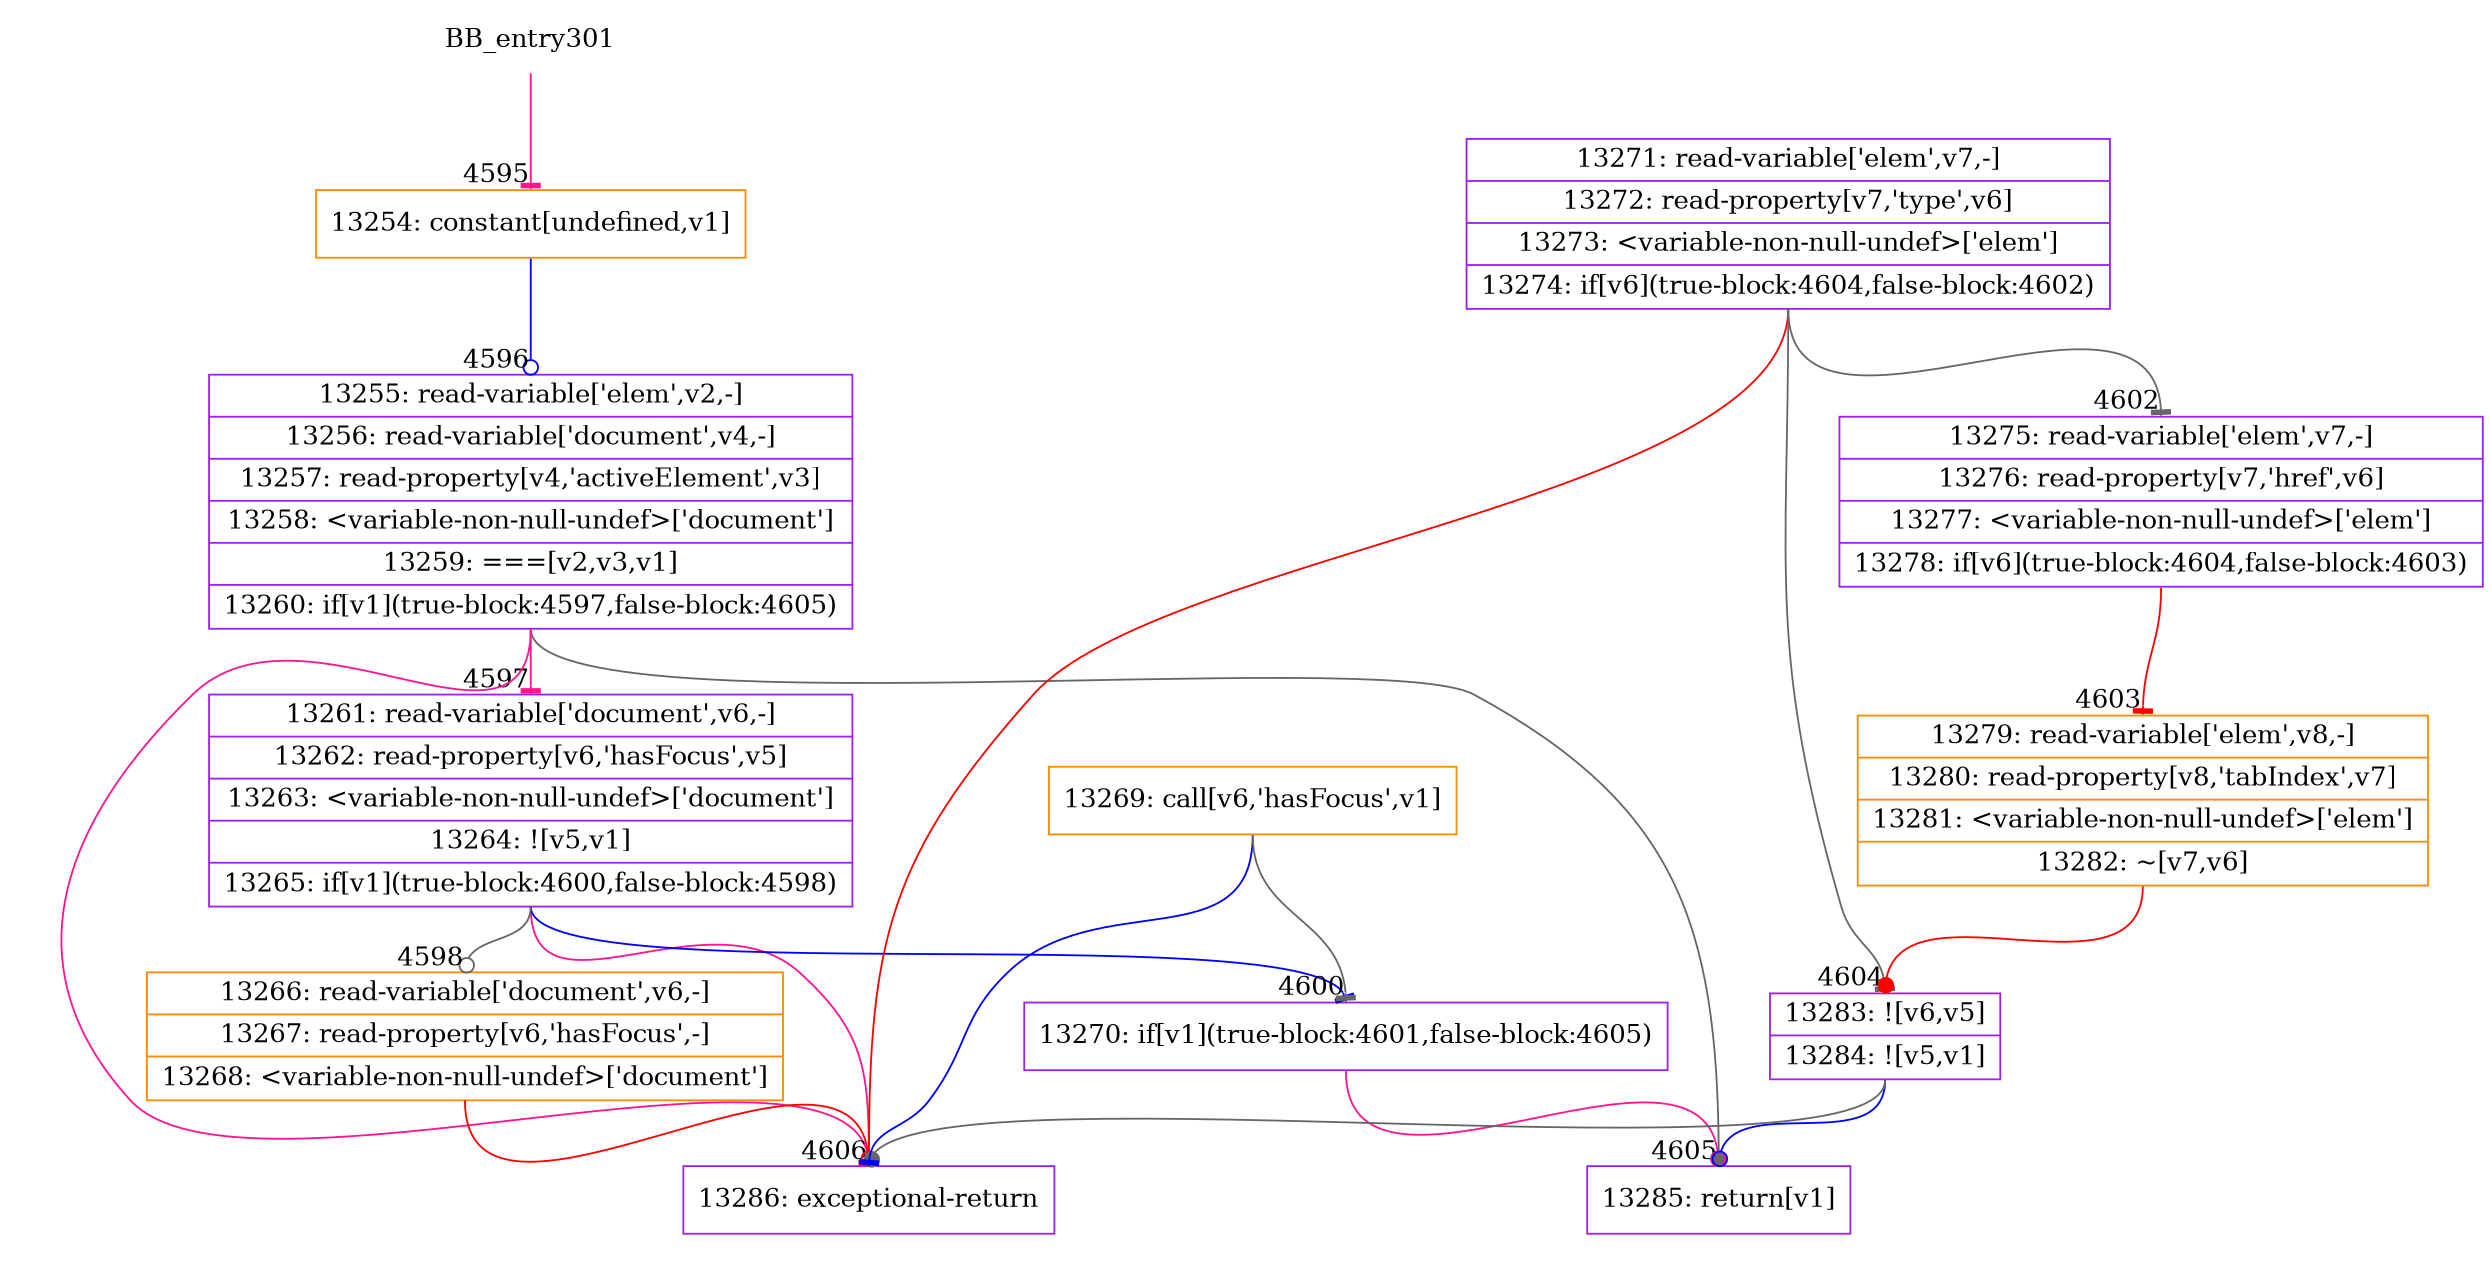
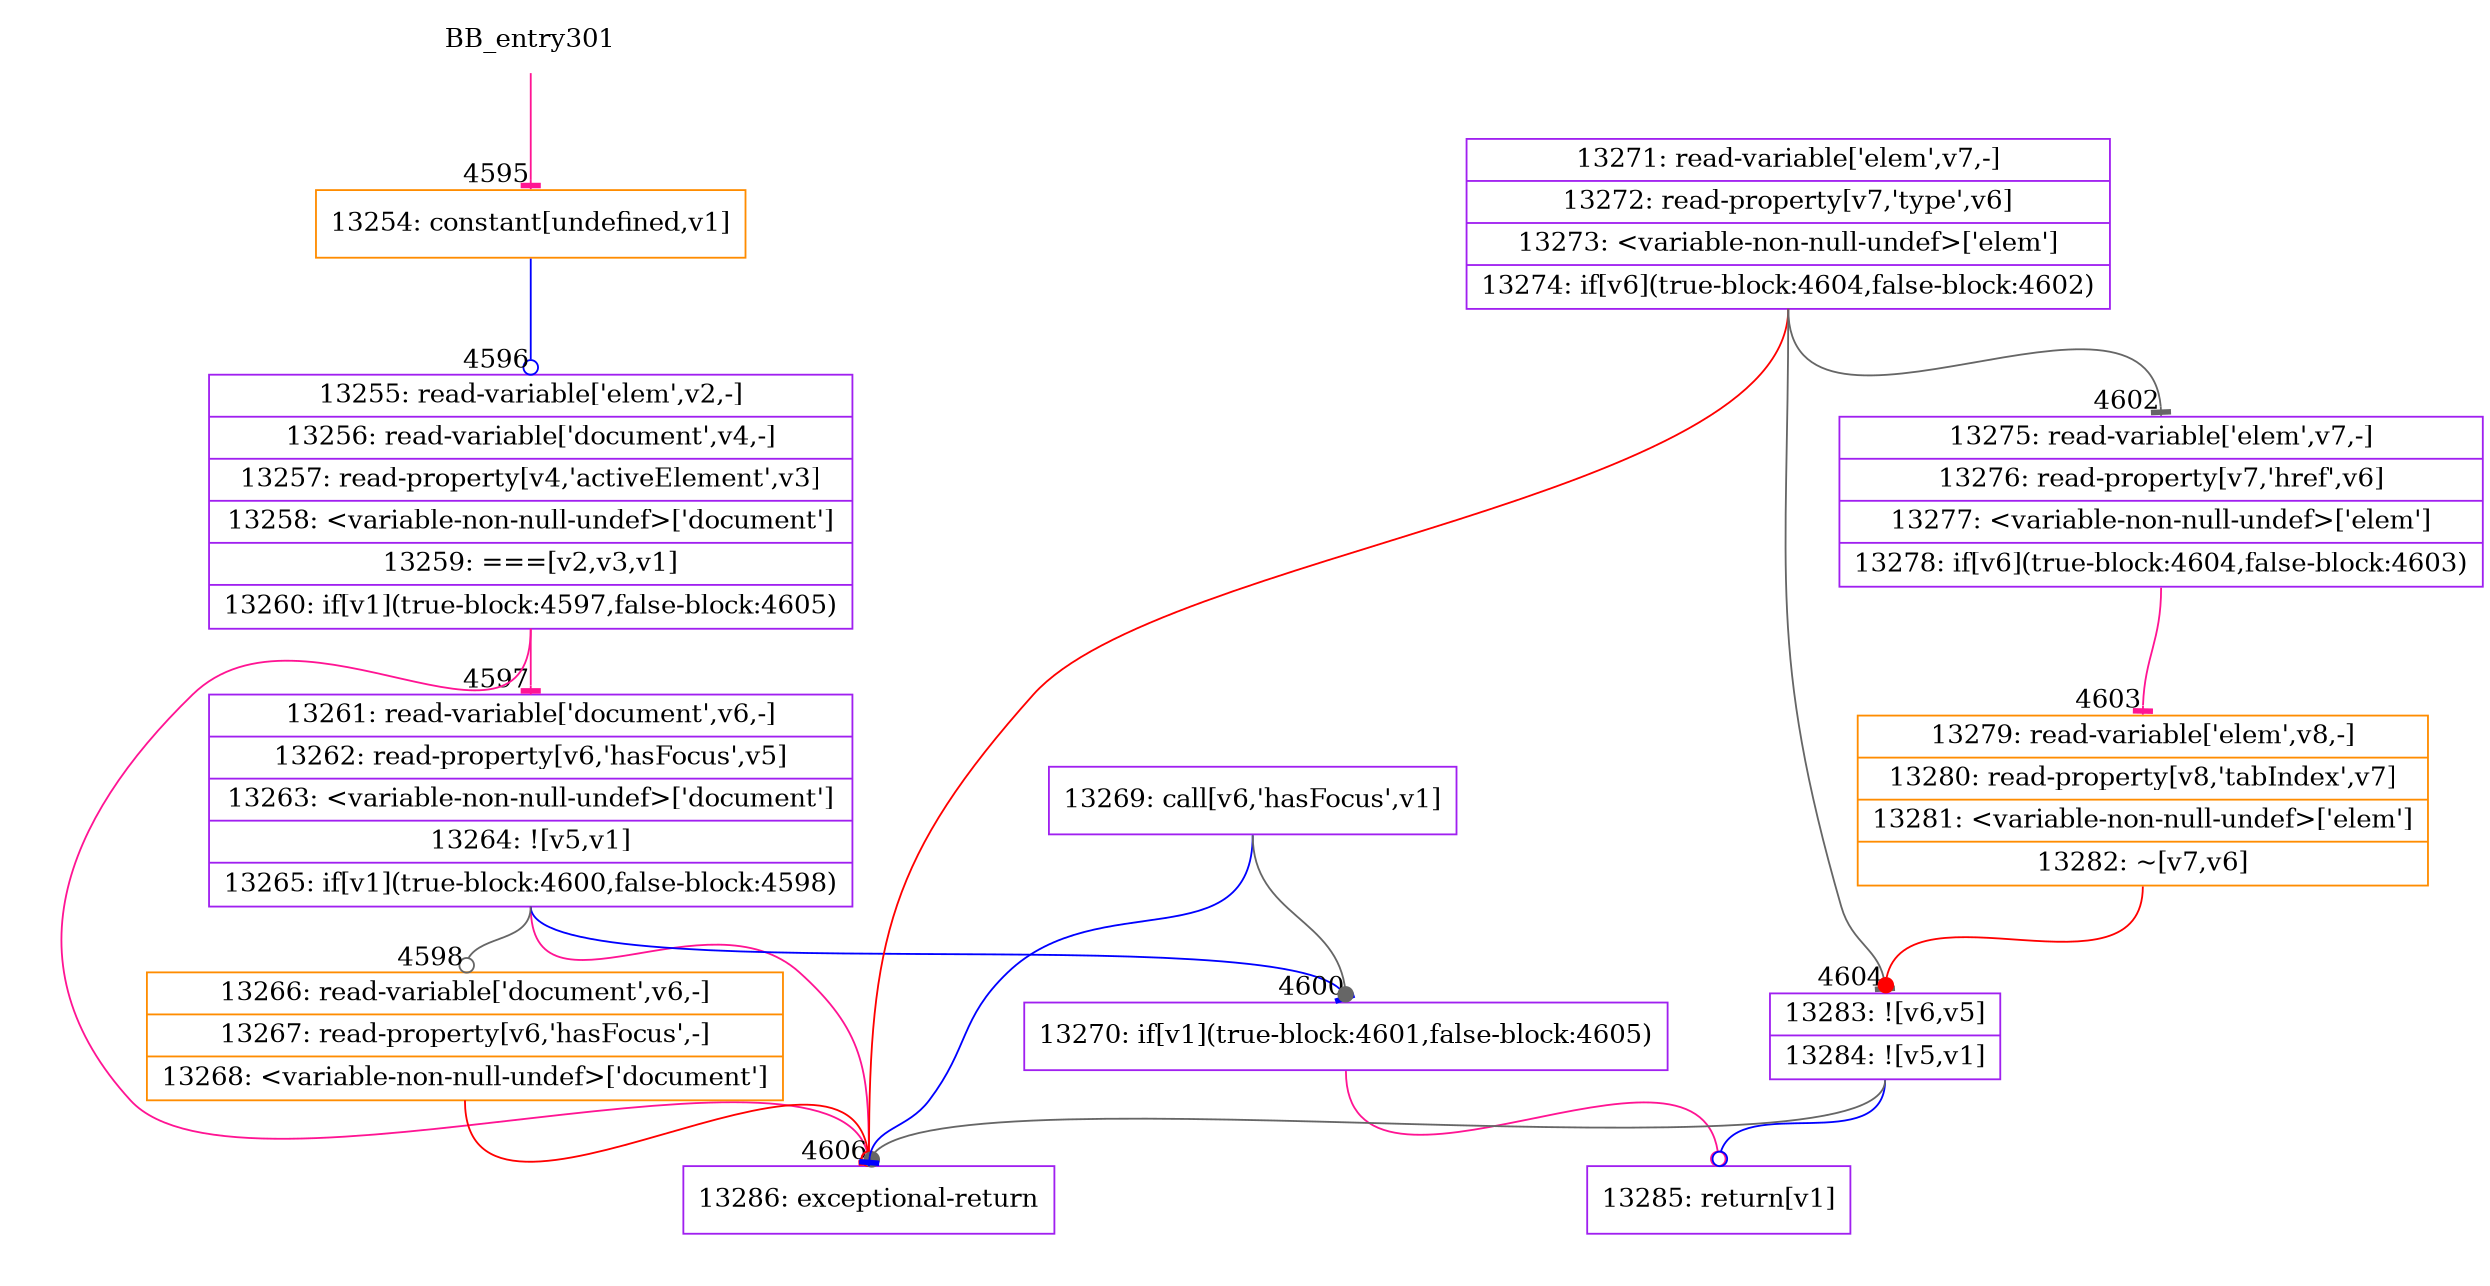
(2153, 646) -> (2153, 646)
(1273, 678) -> none
(1253, 801) -> (1253, 801)
(1296, 915) -> (1296, 915)
